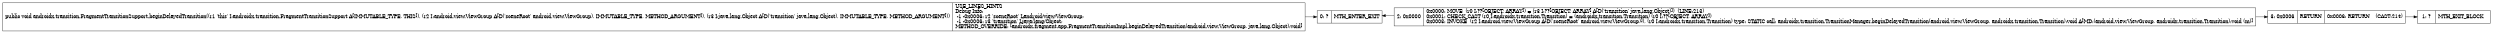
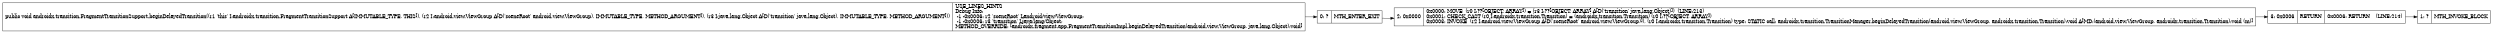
(1390, 16) -> (1386, 18)
(2365, 17) -> (2365, 17)
(2461, 17) -> (2461, 17)
